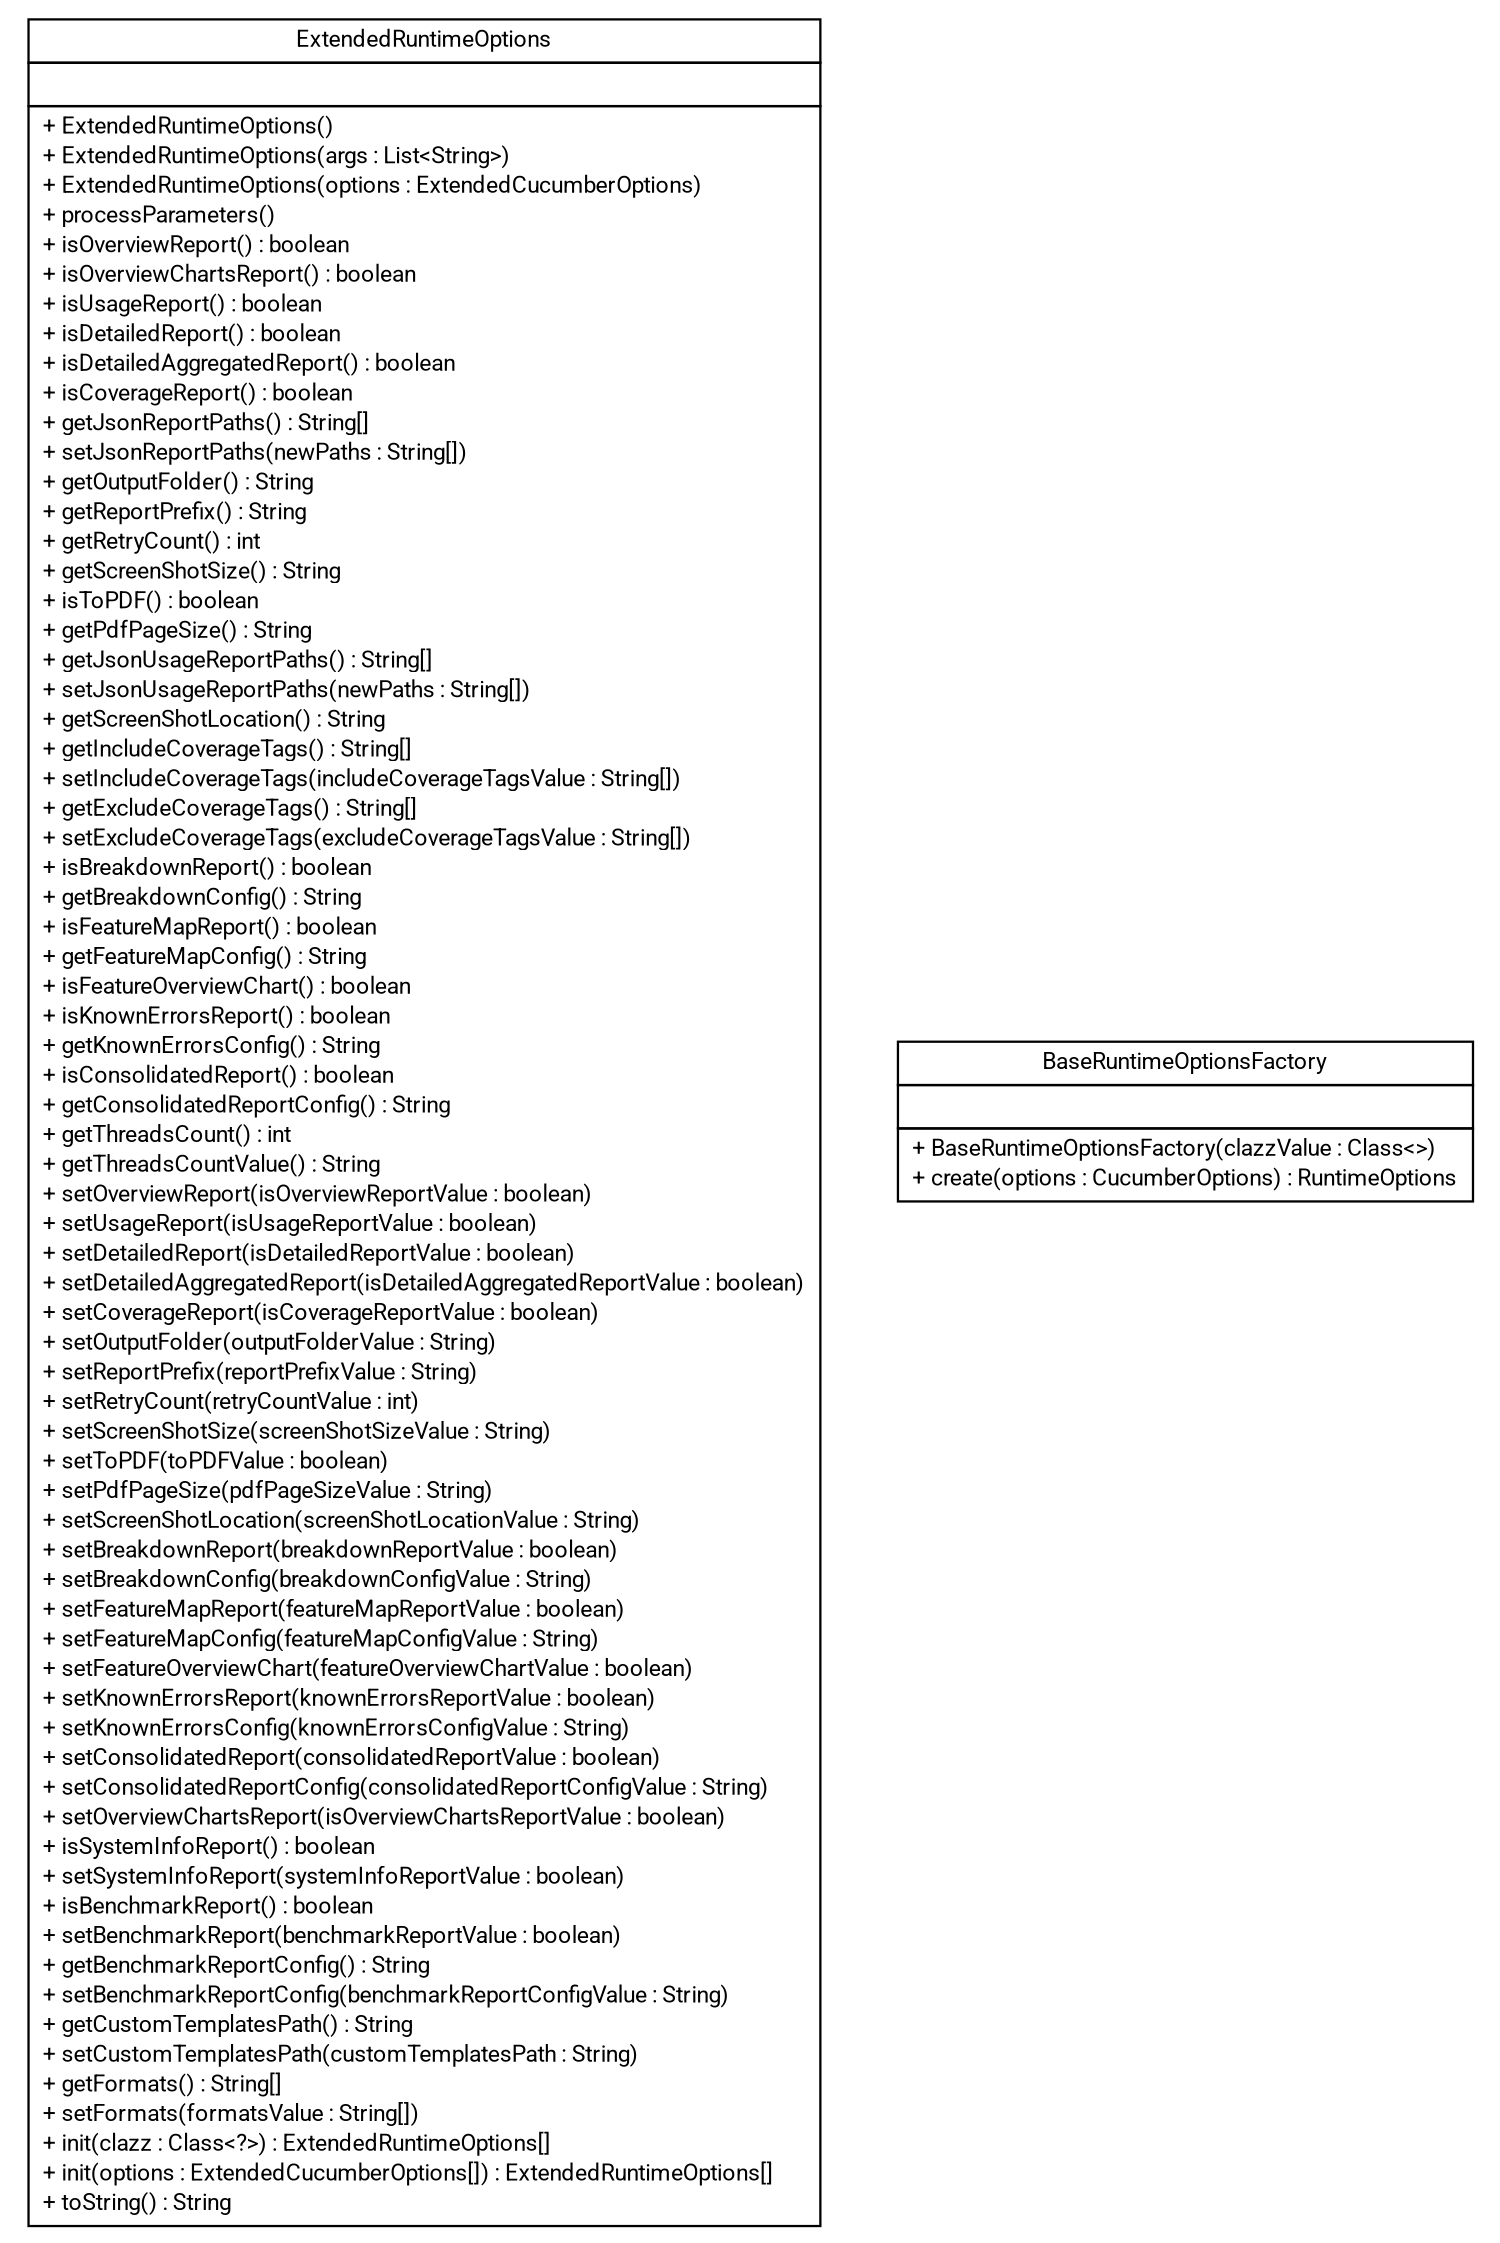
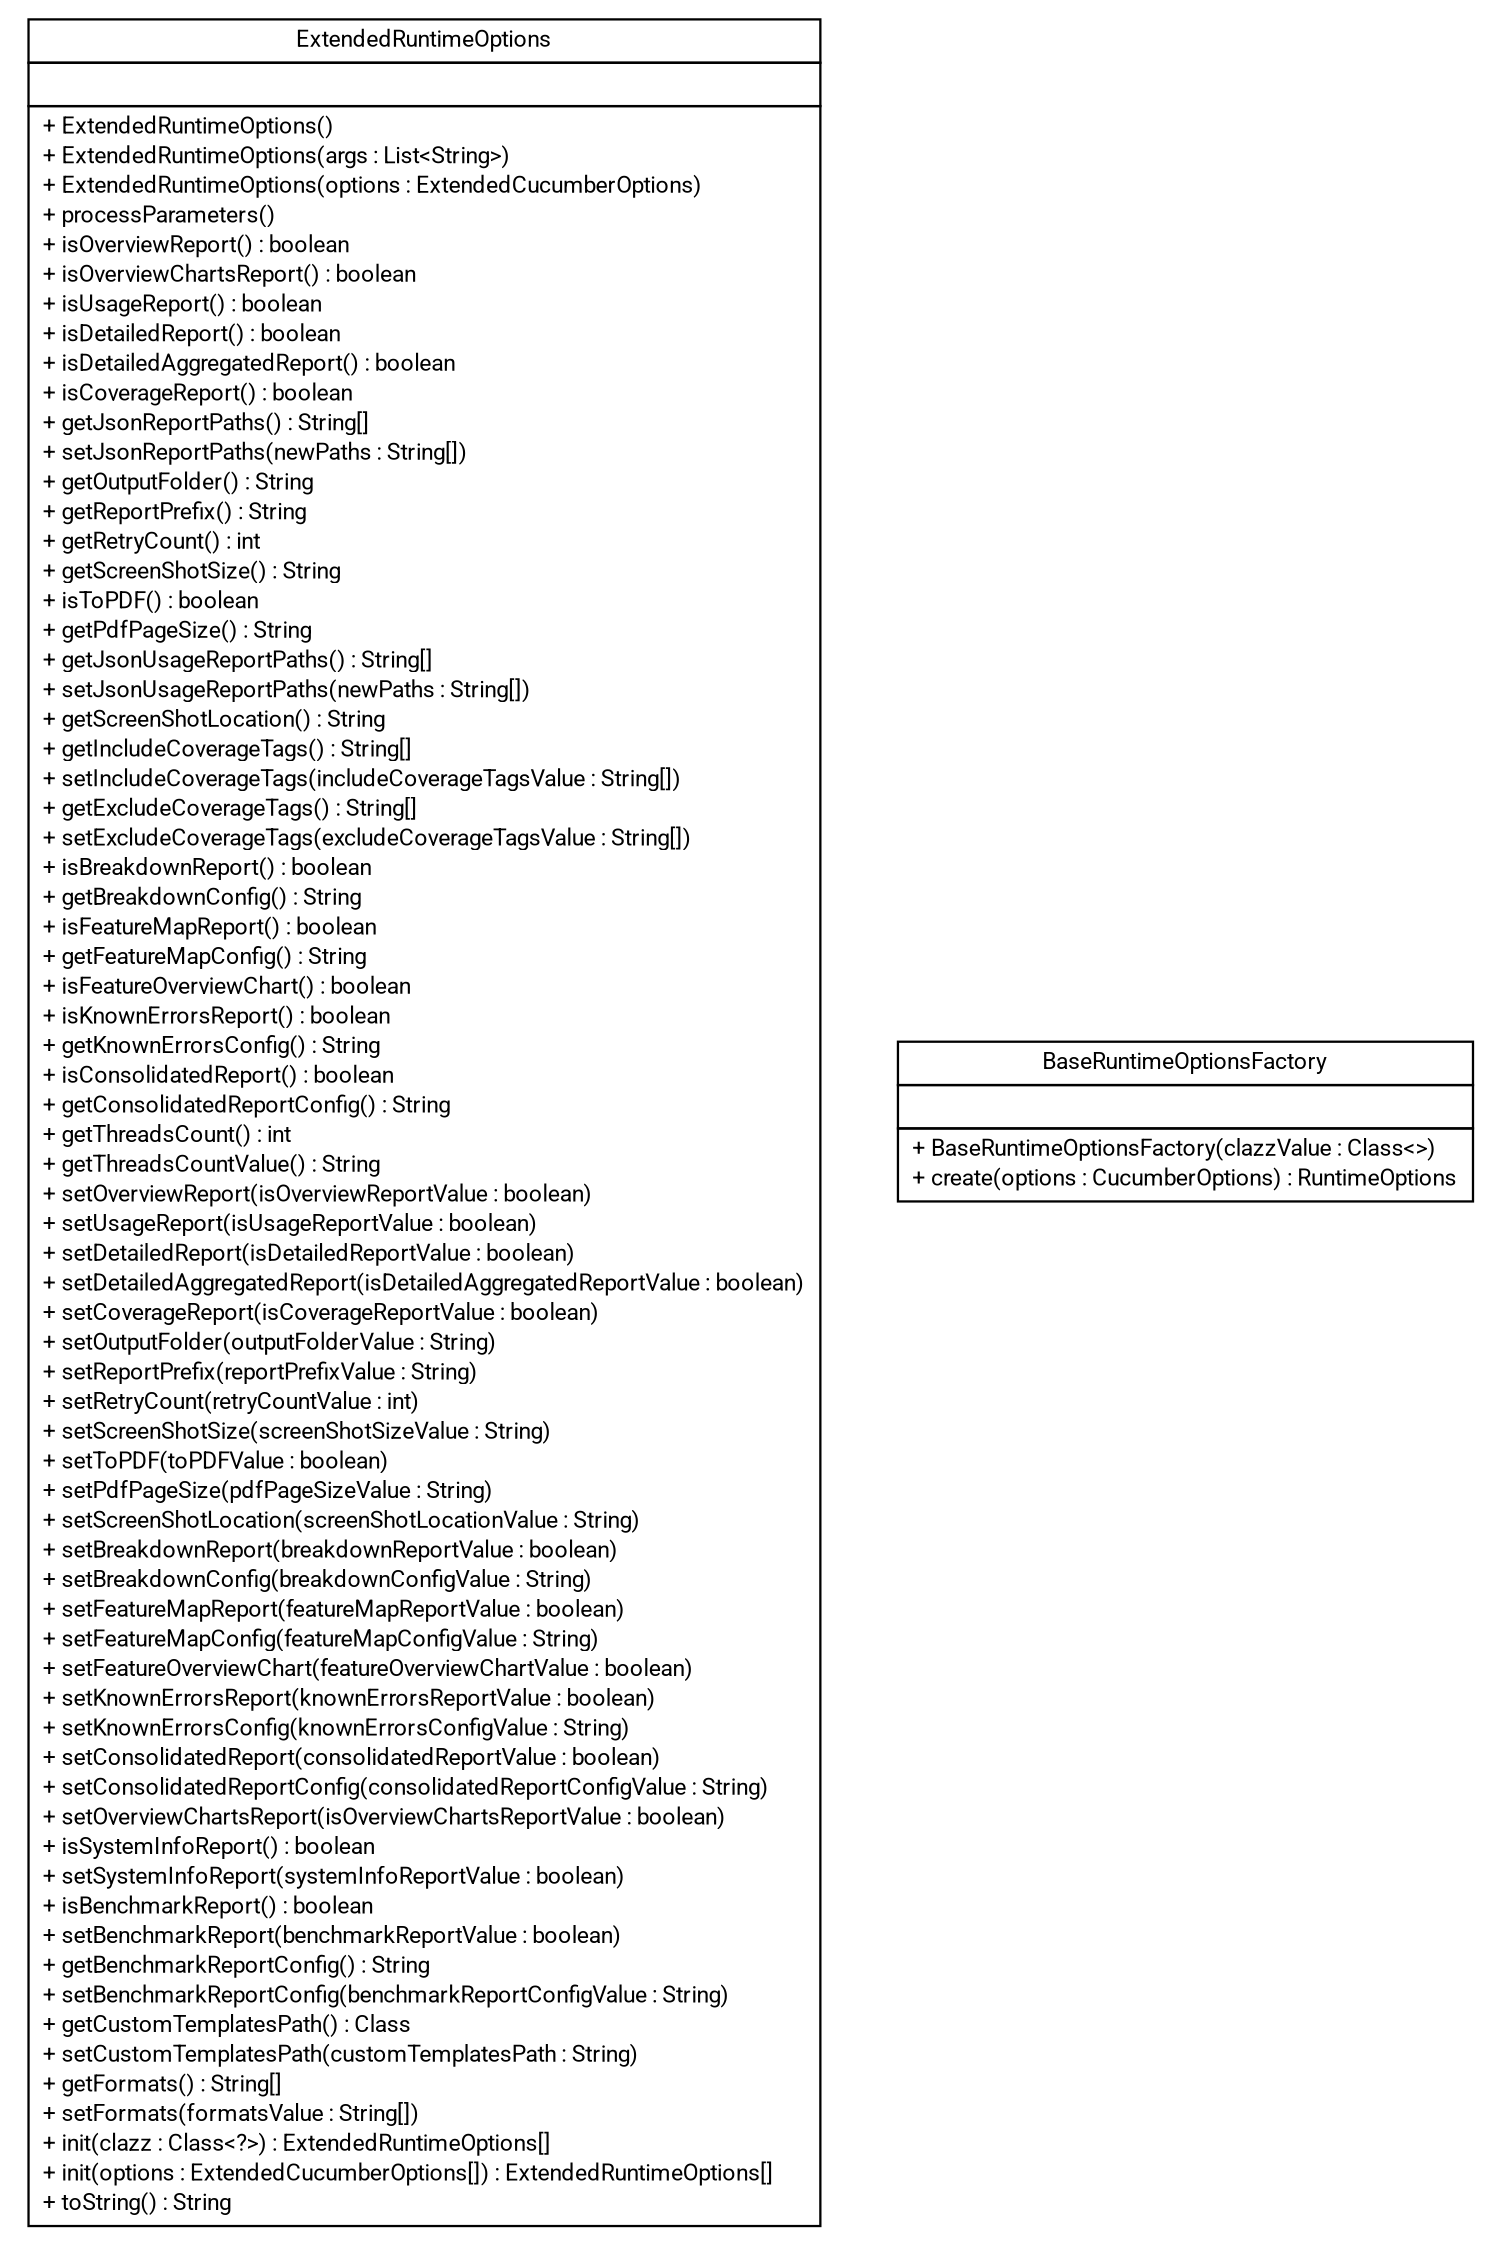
(228, 2025) -> (227, 2025)
